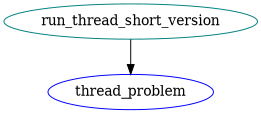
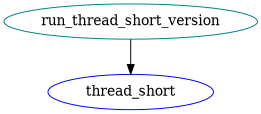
(131, 92) -> (131, 92)
